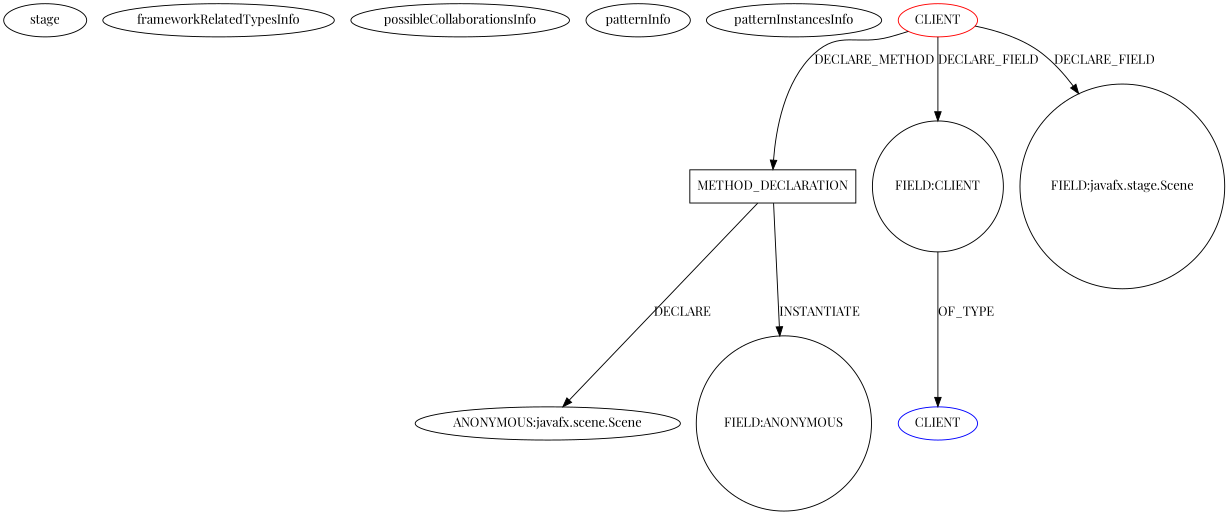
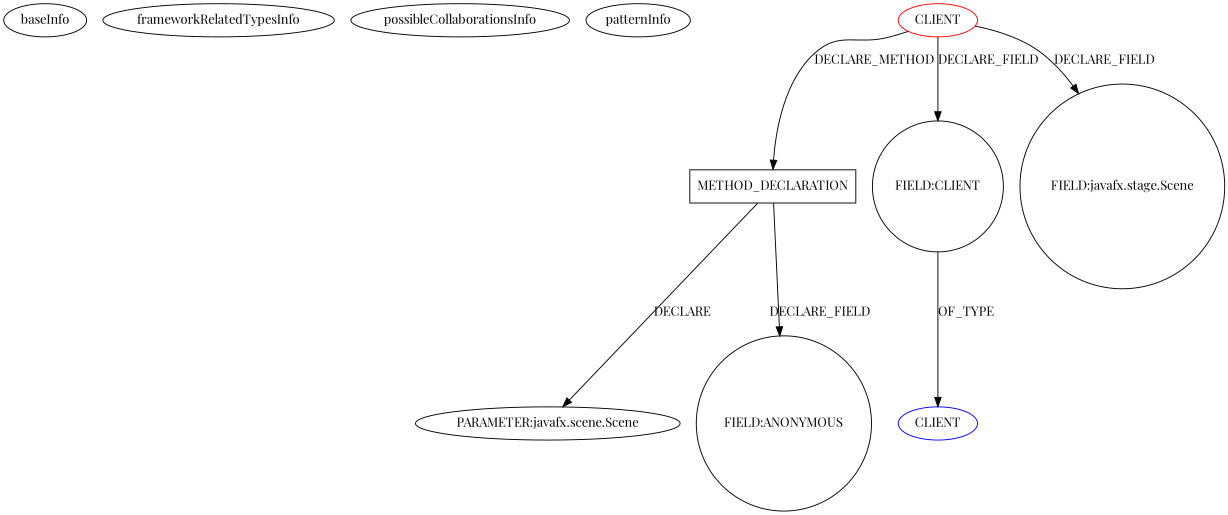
(45, 20) -> (45, 20)
(794, 20) -> none
(820, 312) -> (820, 312)
(548, 423) -> (548, 423)
